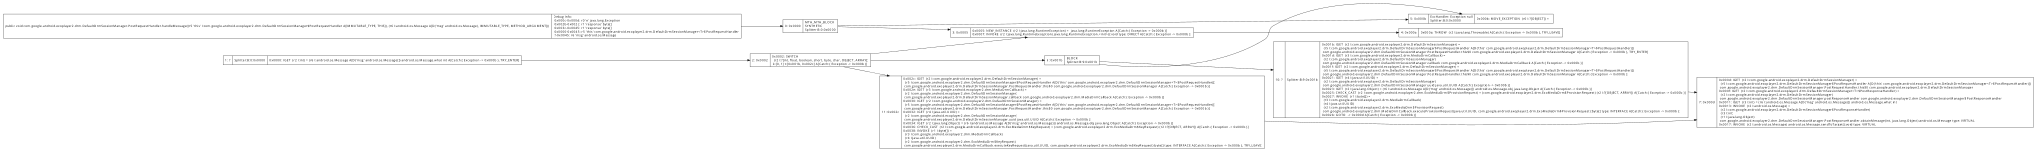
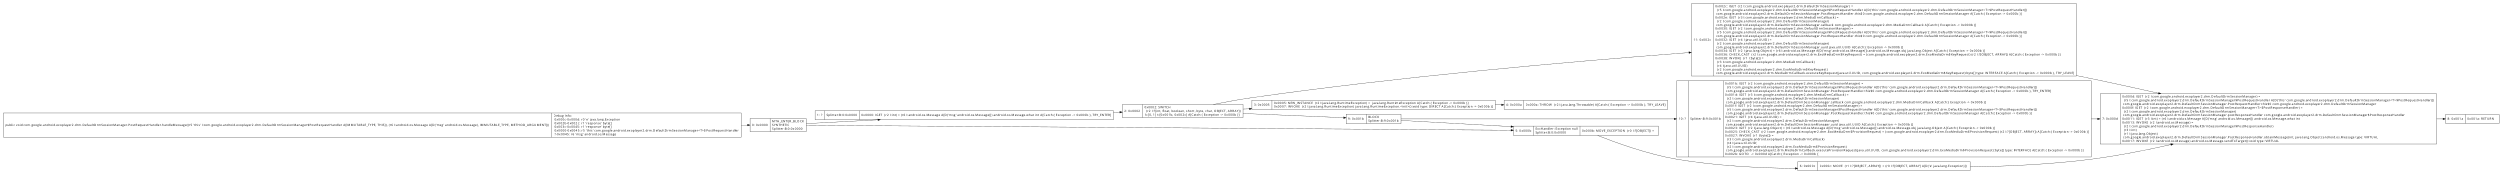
(820, 22) -> (788, 121)
(893, 28) -> (842, 122)
none -> (2472, 119)
none -> (1884, 166)
